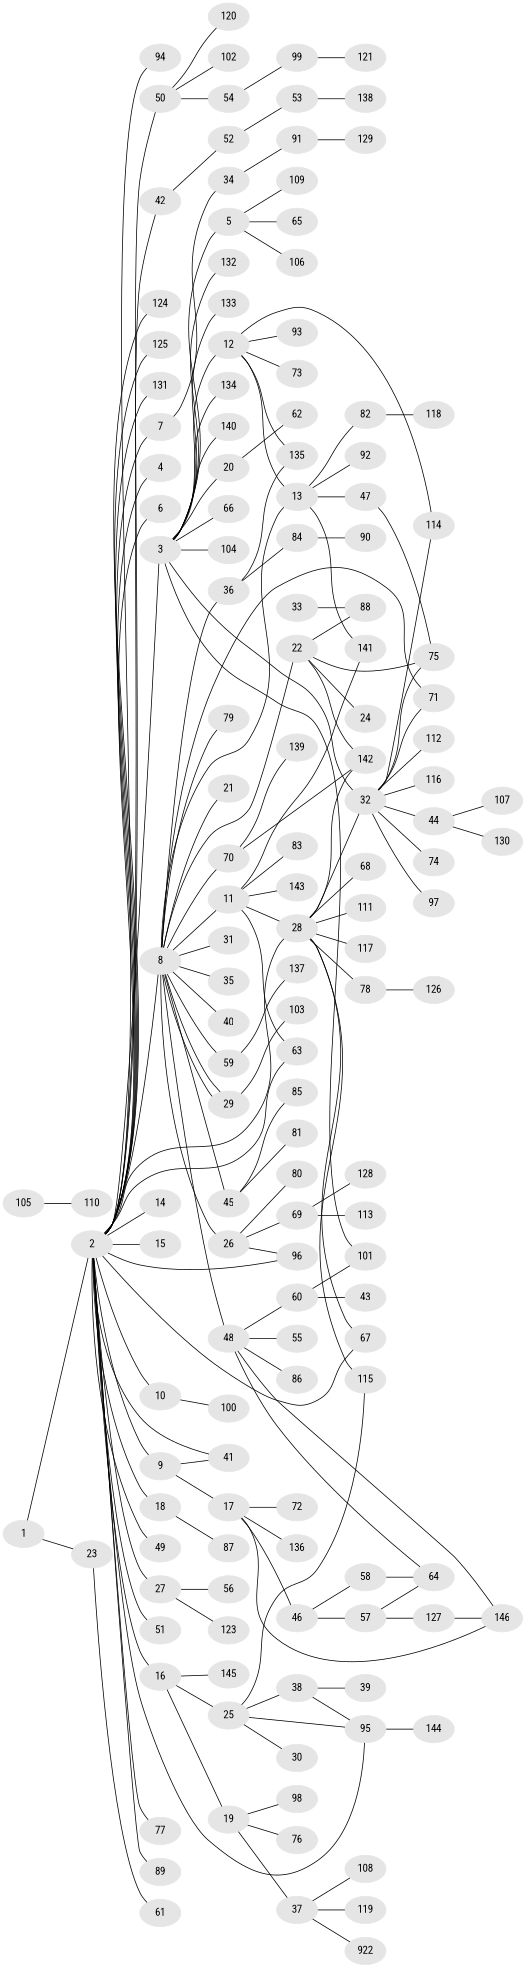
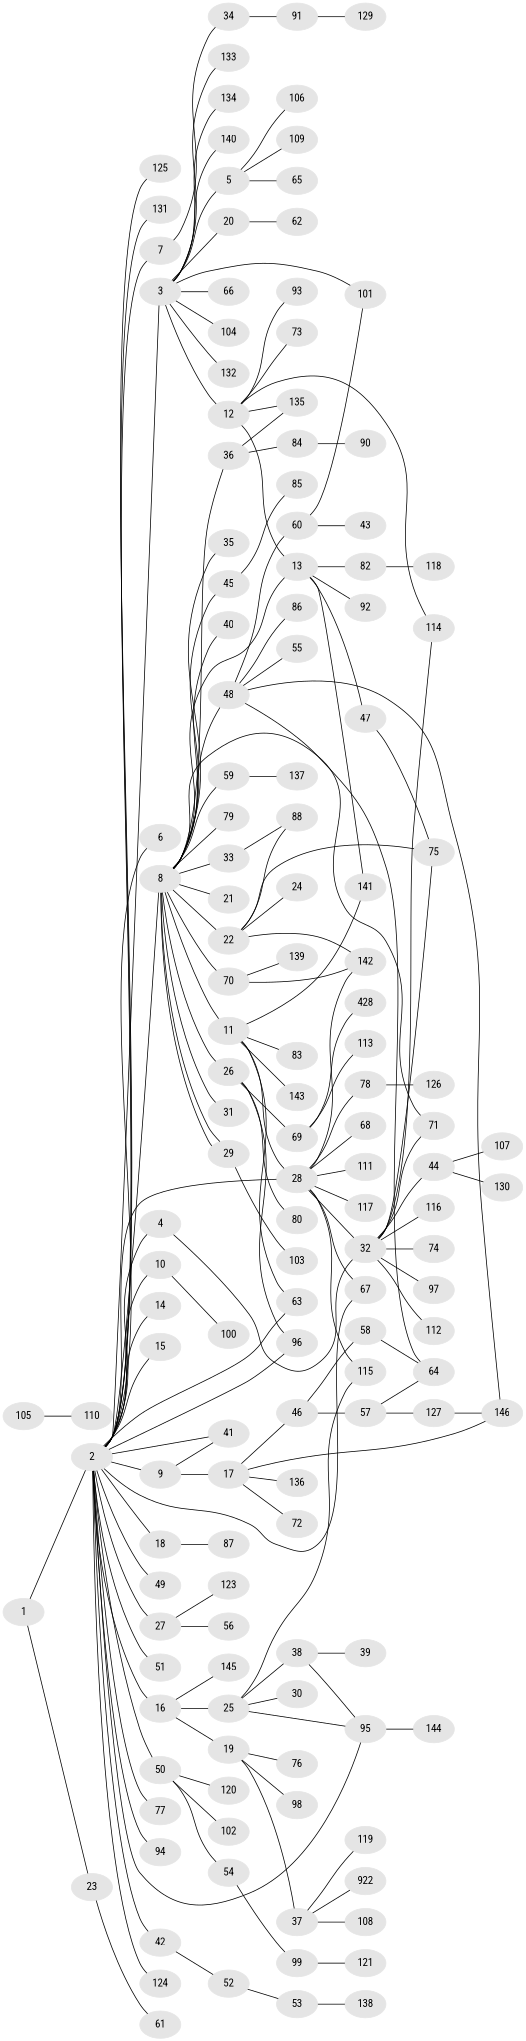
(275, 668) -> (267, 1355)
none -> (195, 869)
(297, 1134) -> none
(365, 1175) -> (365, 1003)
(160, 1872) -> none
